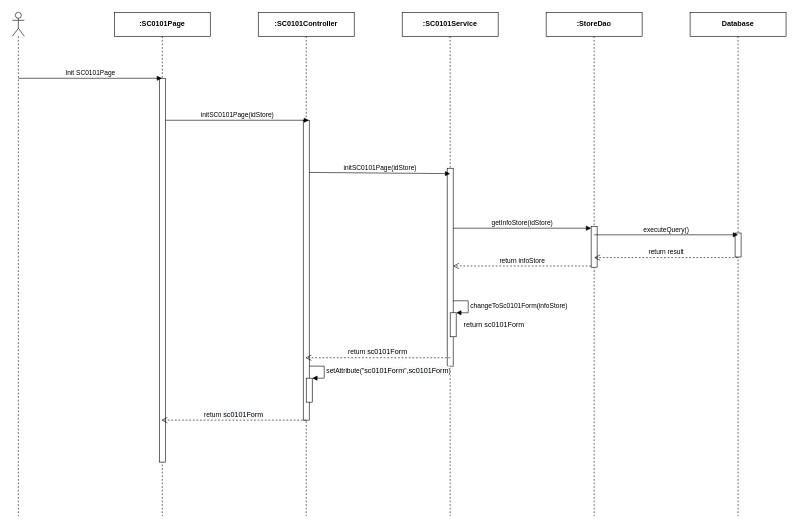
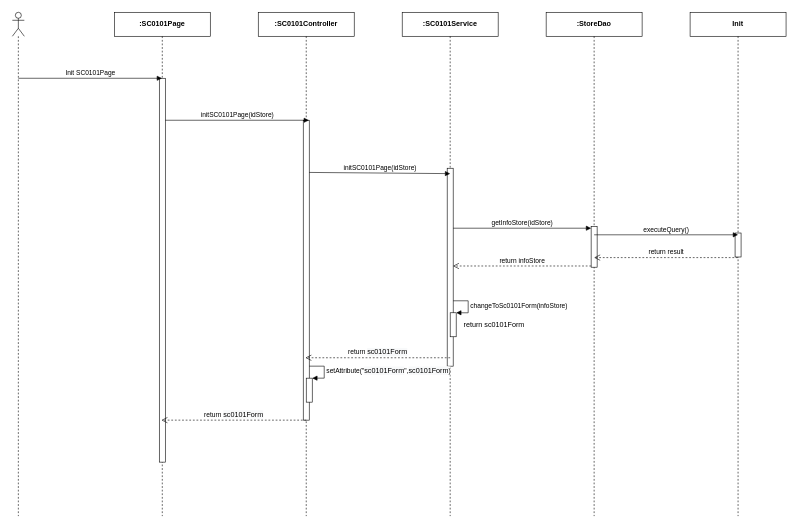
(738, 24) -> (738, 24)
